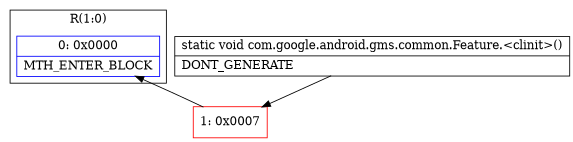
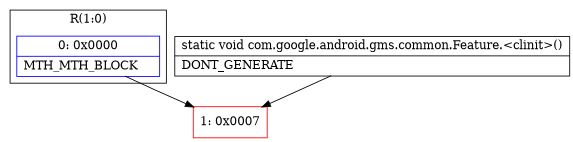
(88, 66) -> (81, 66)
(173, 93) -> (155, 90)
